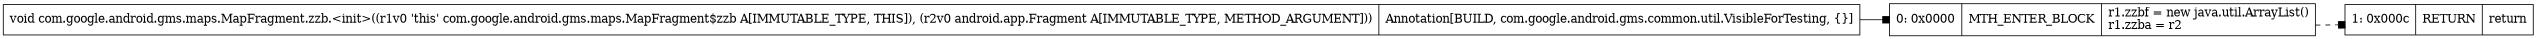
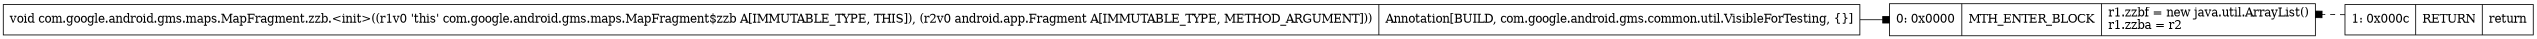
(2326, 25) -> (2334, 15)
